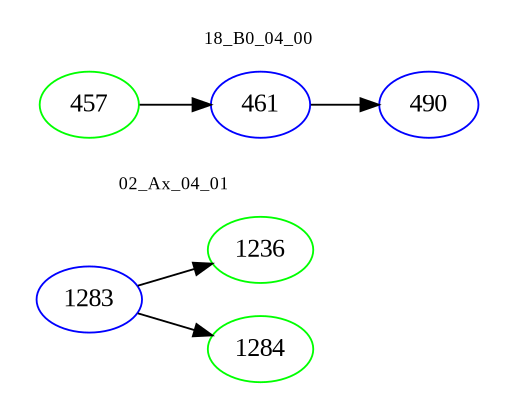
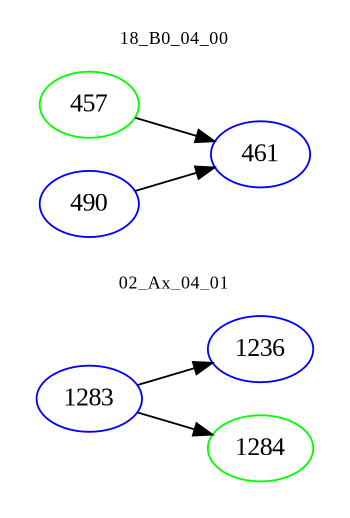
(335, 105) -> (166, 182)
(261, 250) -> (261, 349)
